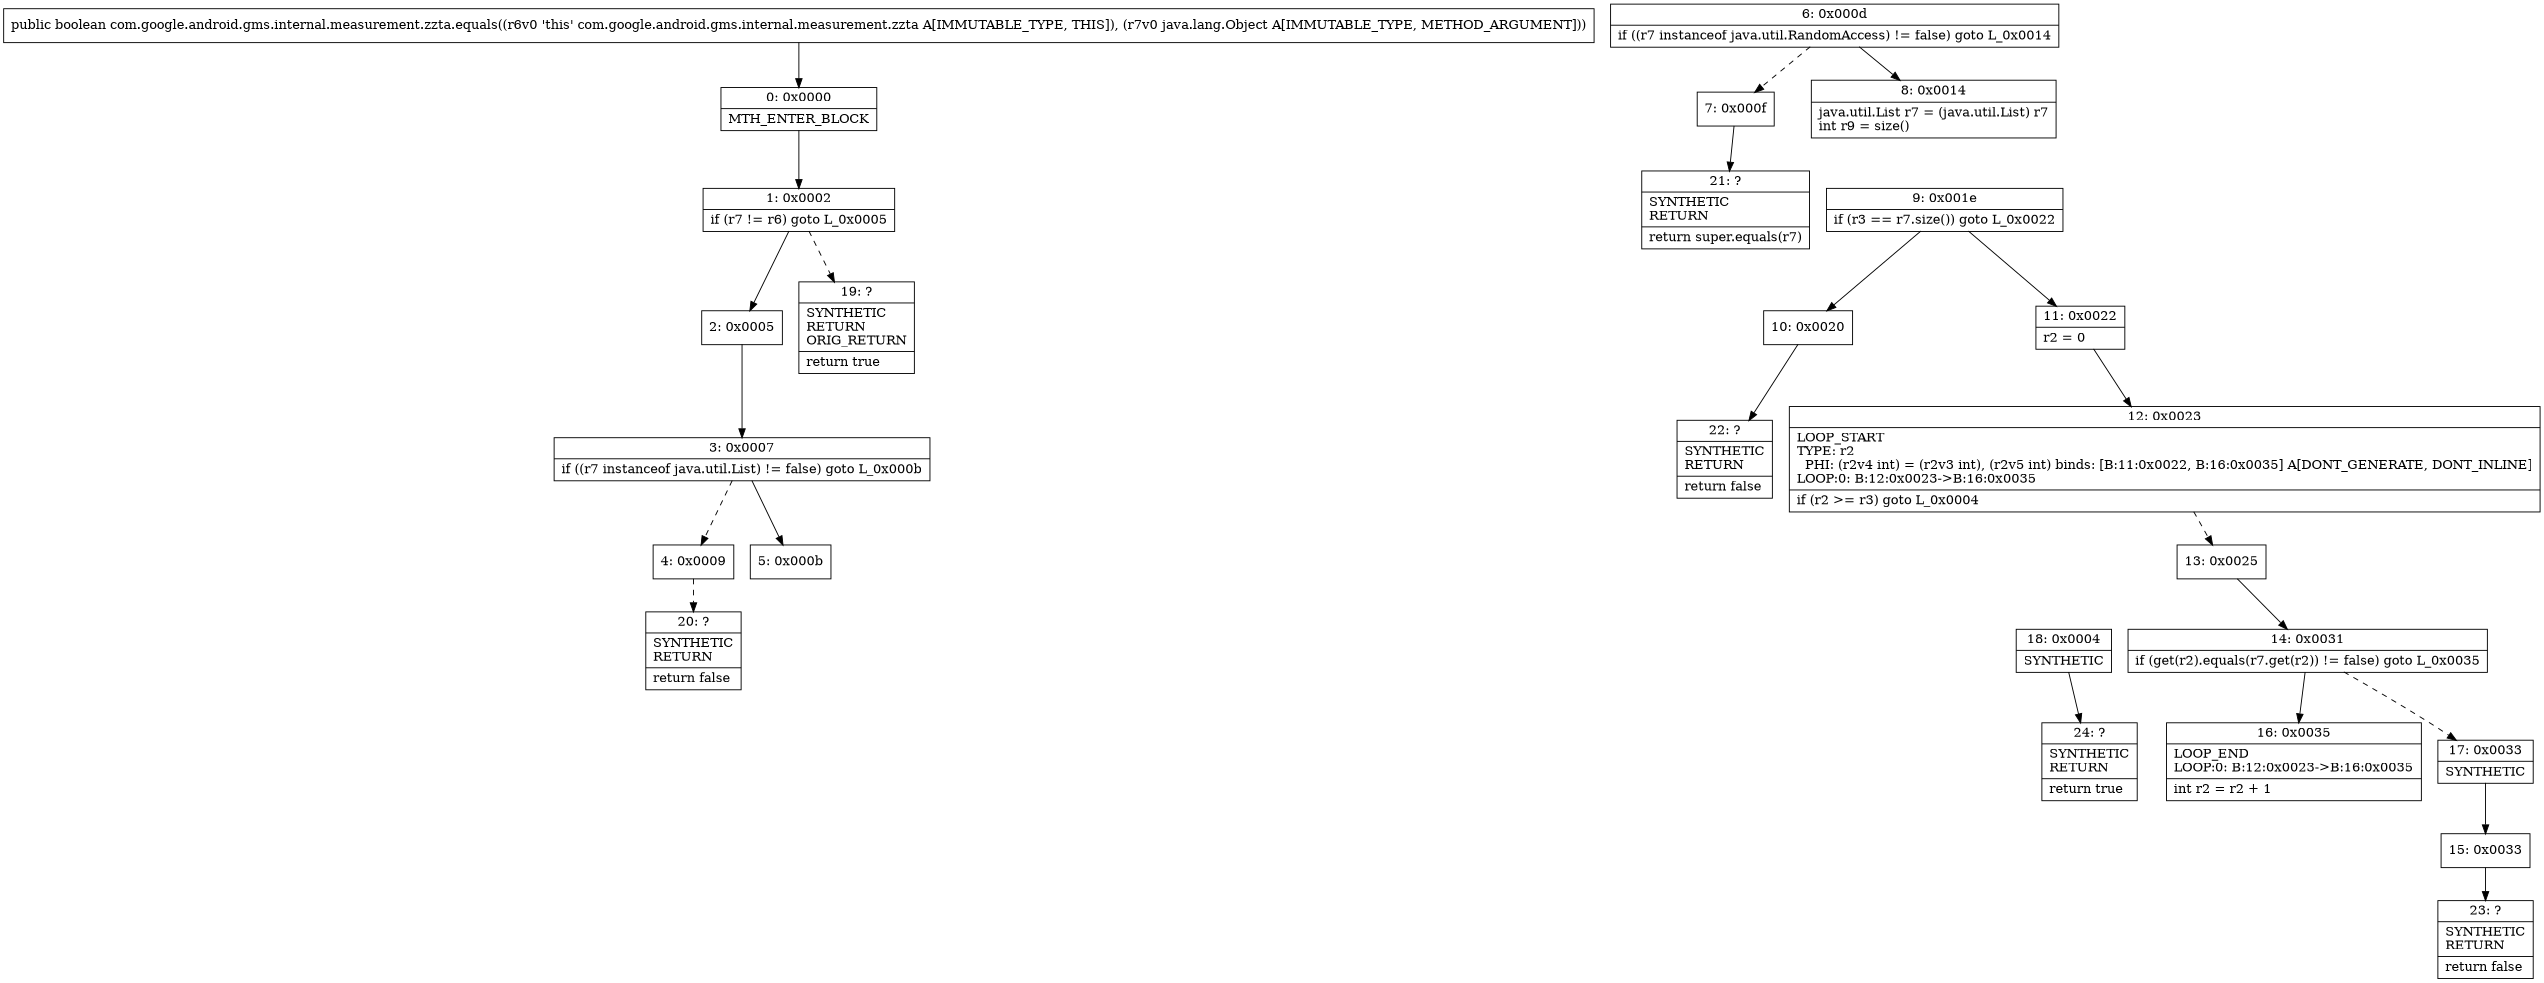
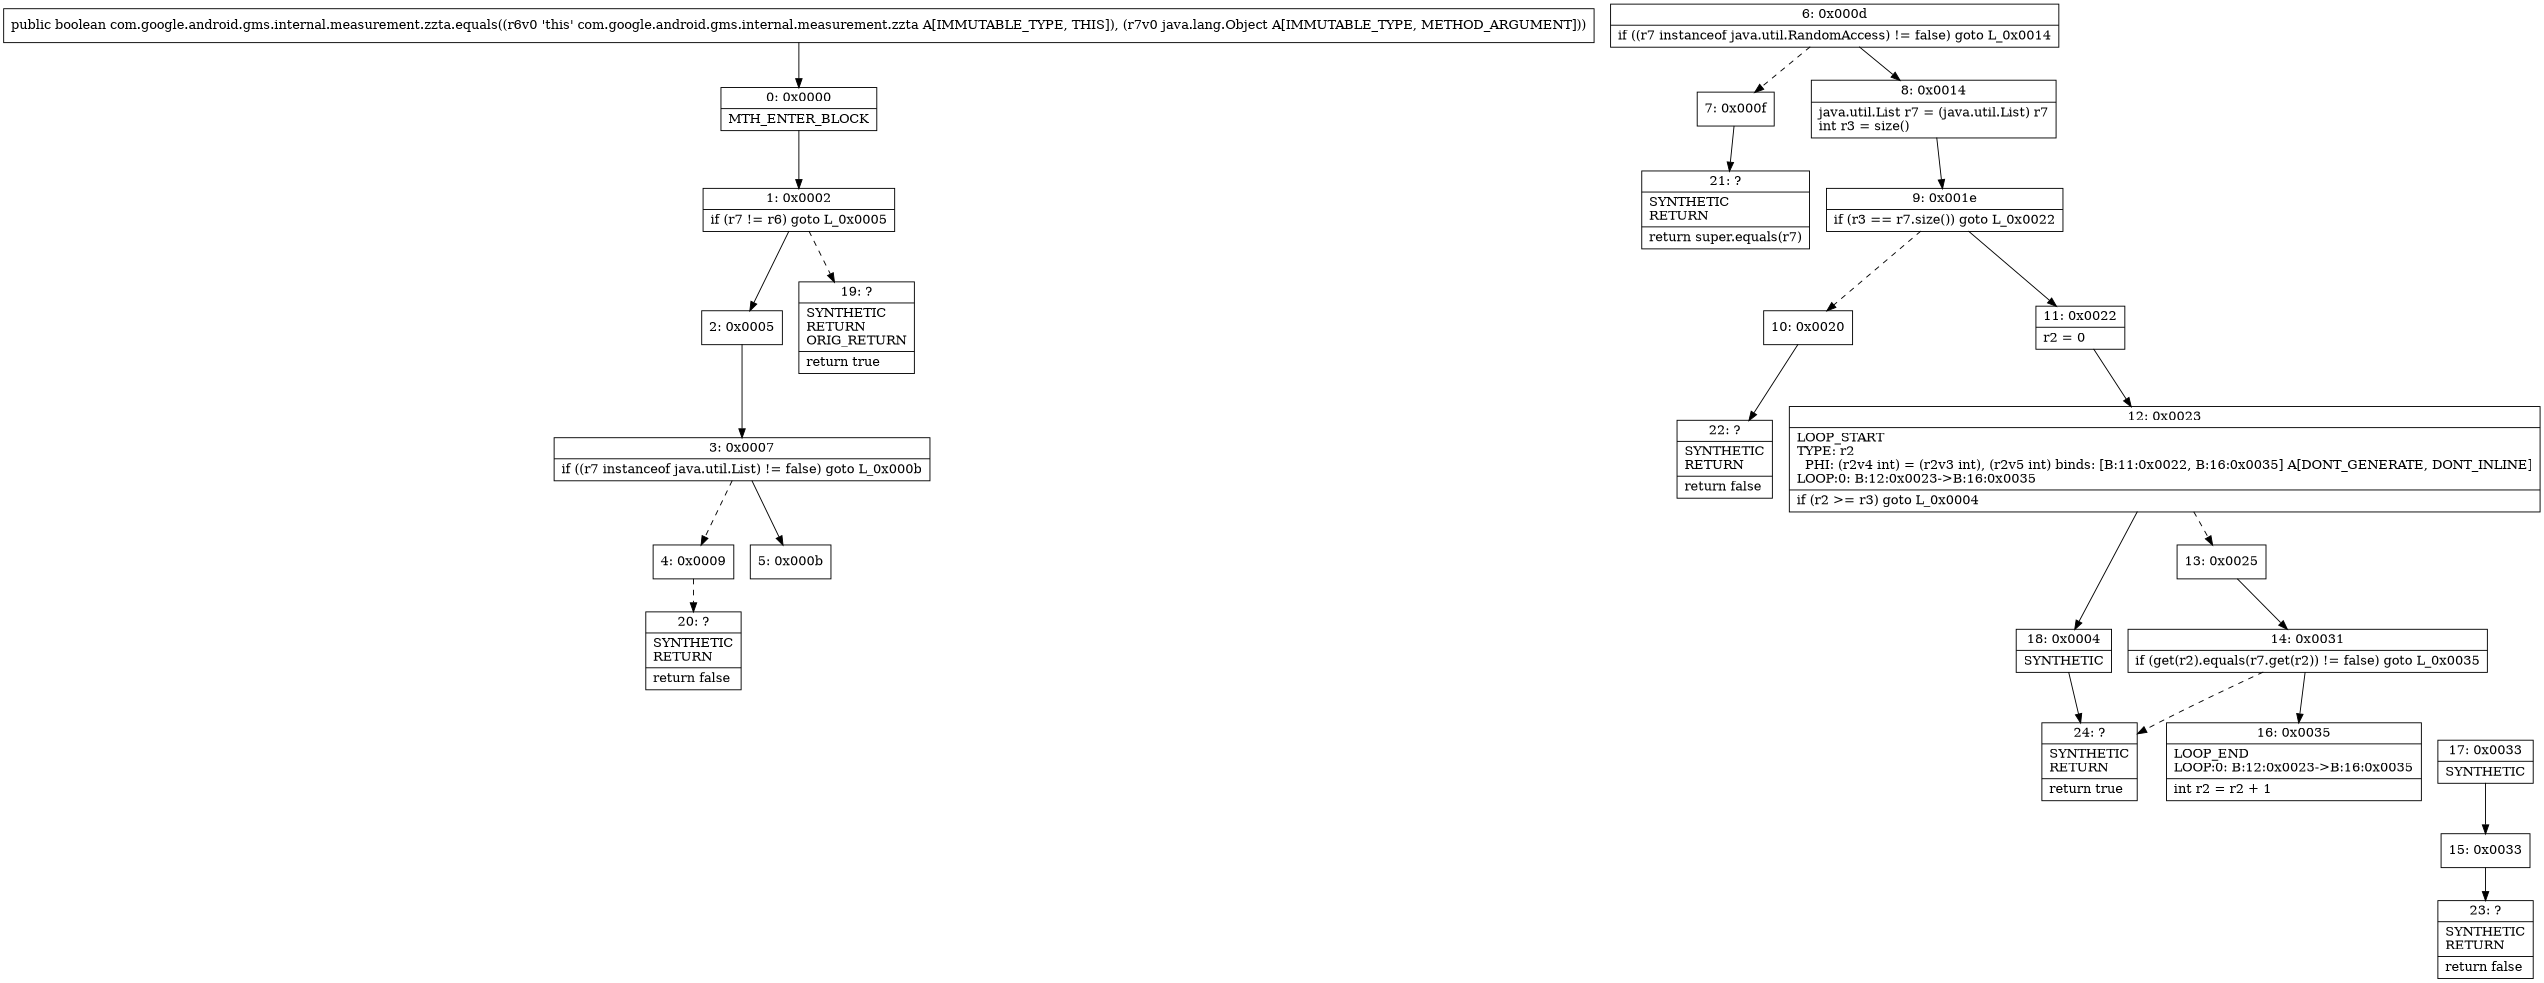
(1864, 126) -> (1864, 126)
none -> (1939, 159)
(1877, 268) -> (1877, 268)
none -> (2108, 566)
(2397, 703) -> (2204, 700)
